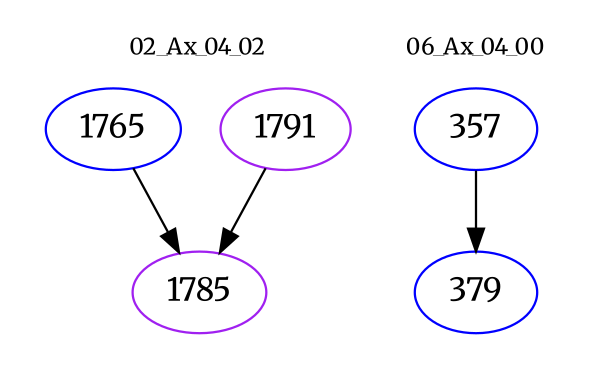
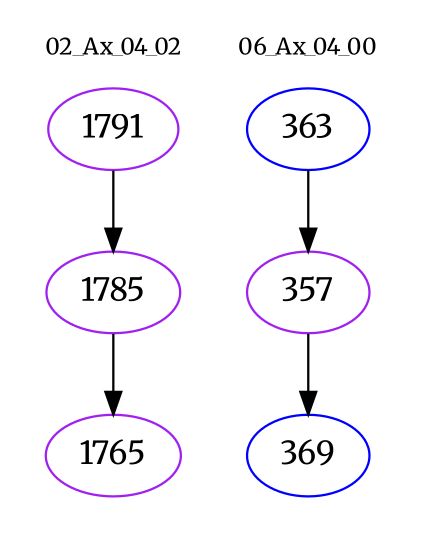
(113, 129) -> (113, 456)
none -> (308, 129)
(476, 129) -> (308, 292)
(151, 200) -> (113, 363)
(476, 292) -> (308, 456)
